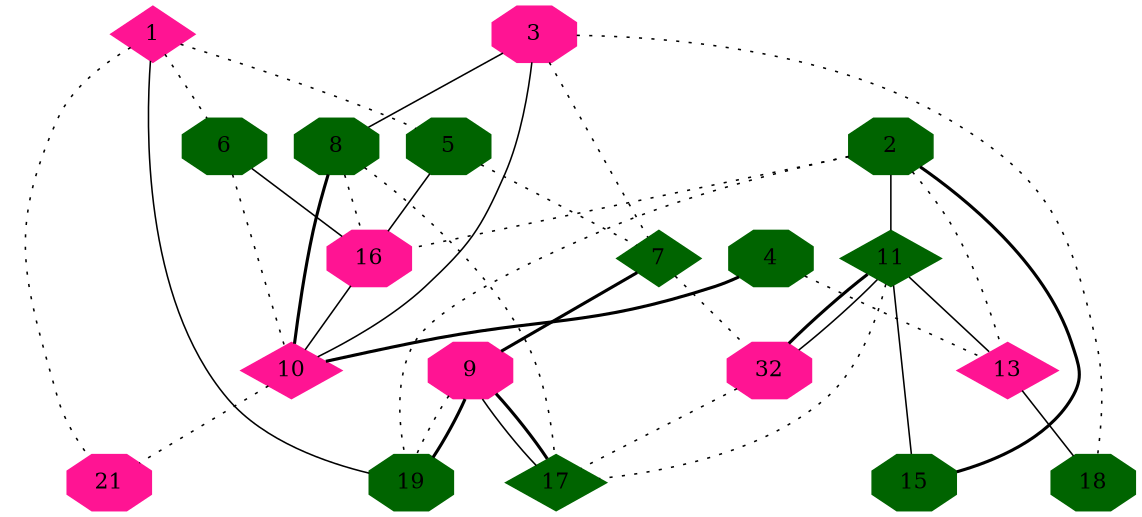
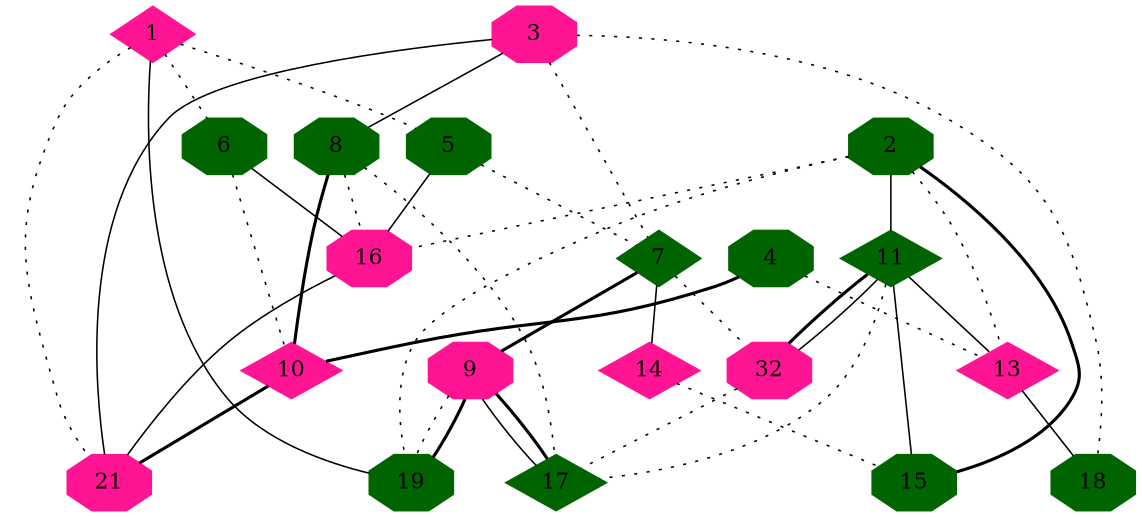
(484, 217) -> (164, 125)
(328, 318) -> (219, 350)
none -> (650, 371)
(204, 424) -> (204, 424)
